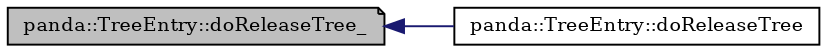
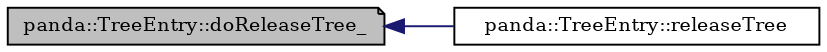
(637, 26) -> (637, 26)
